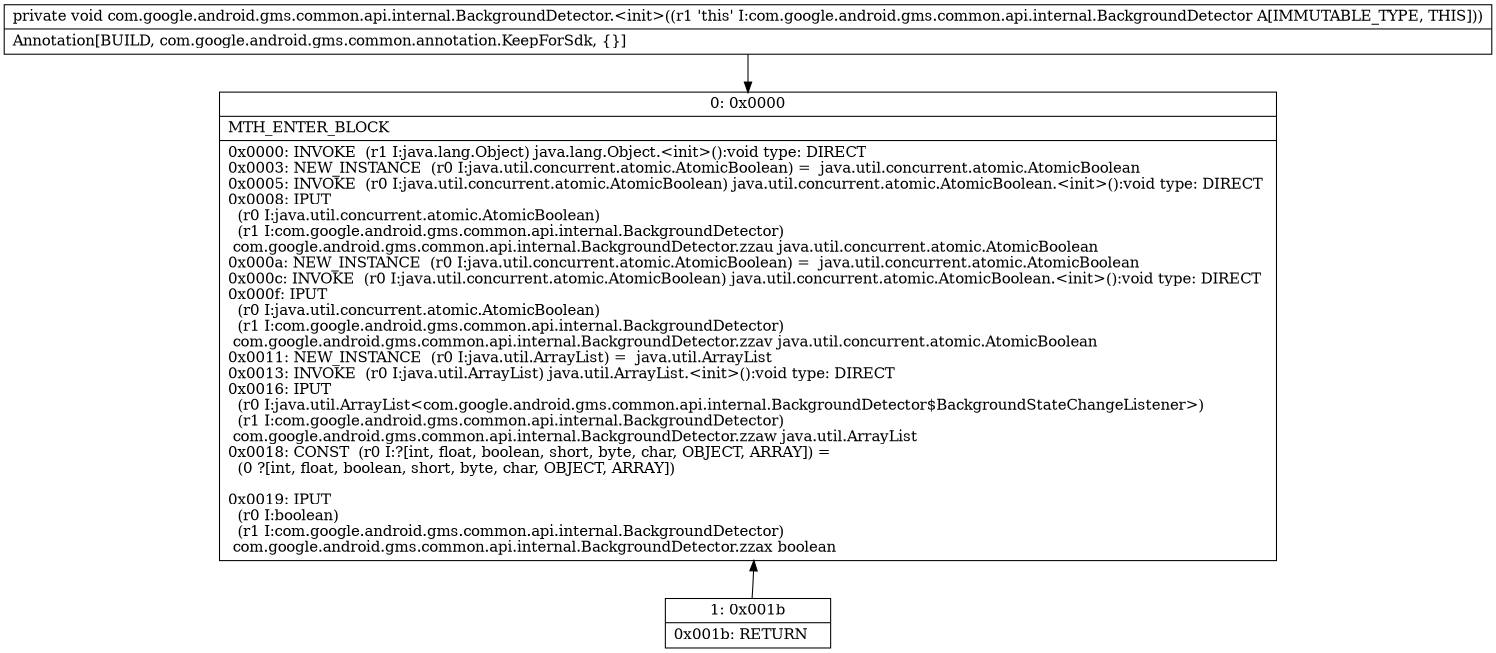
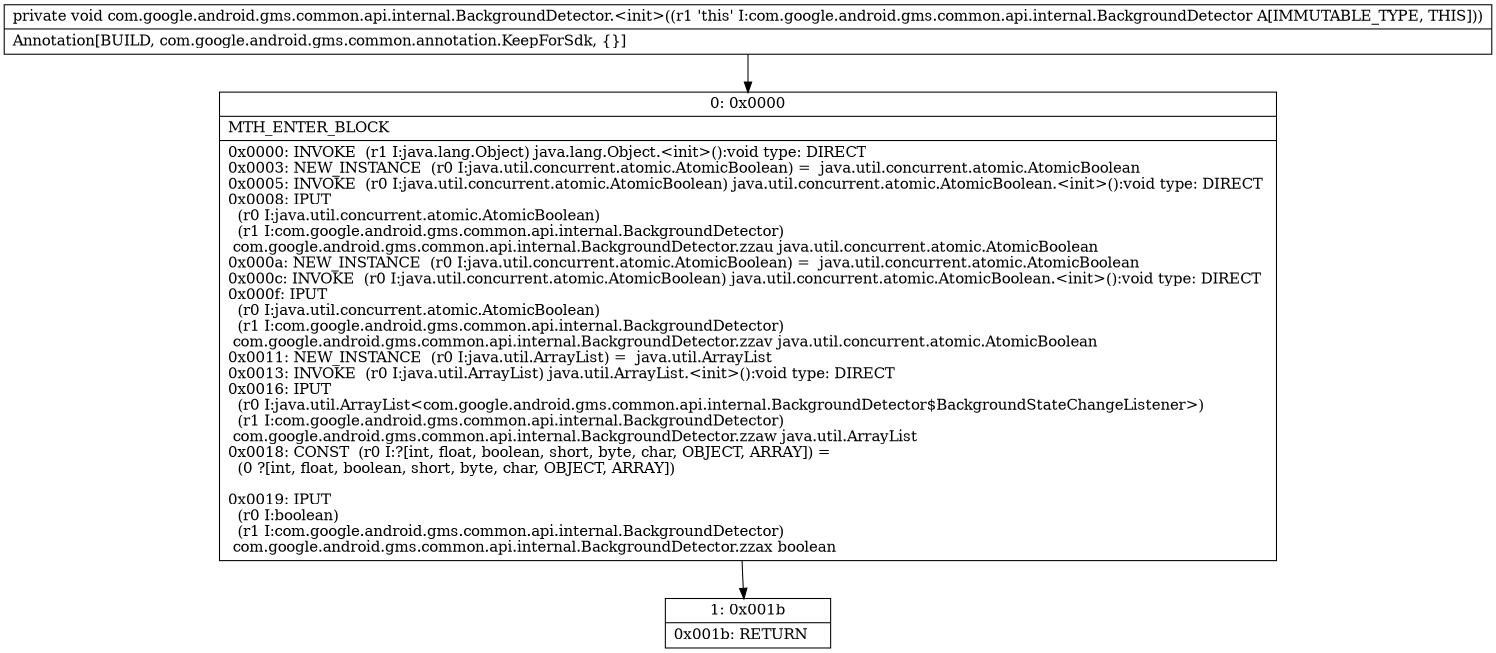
(753, 585) -> (743, 574)
